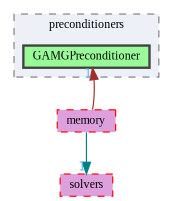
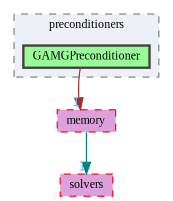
(94, 95) -> (79, 84)
